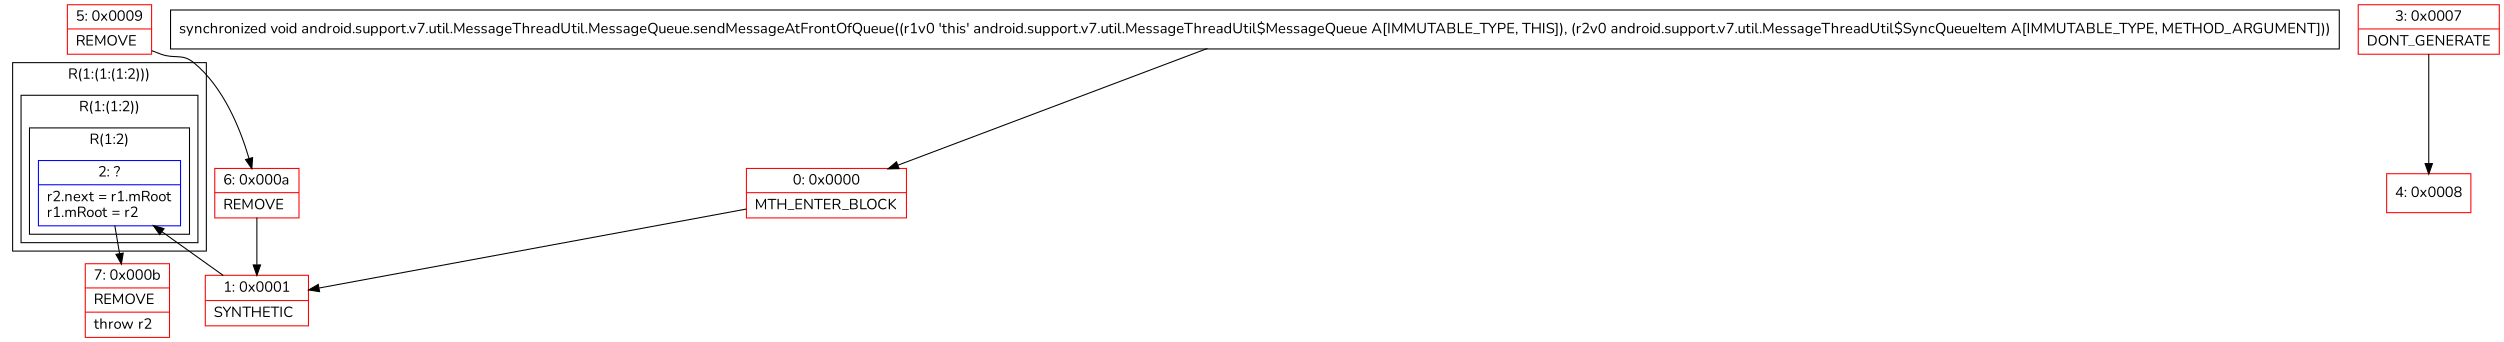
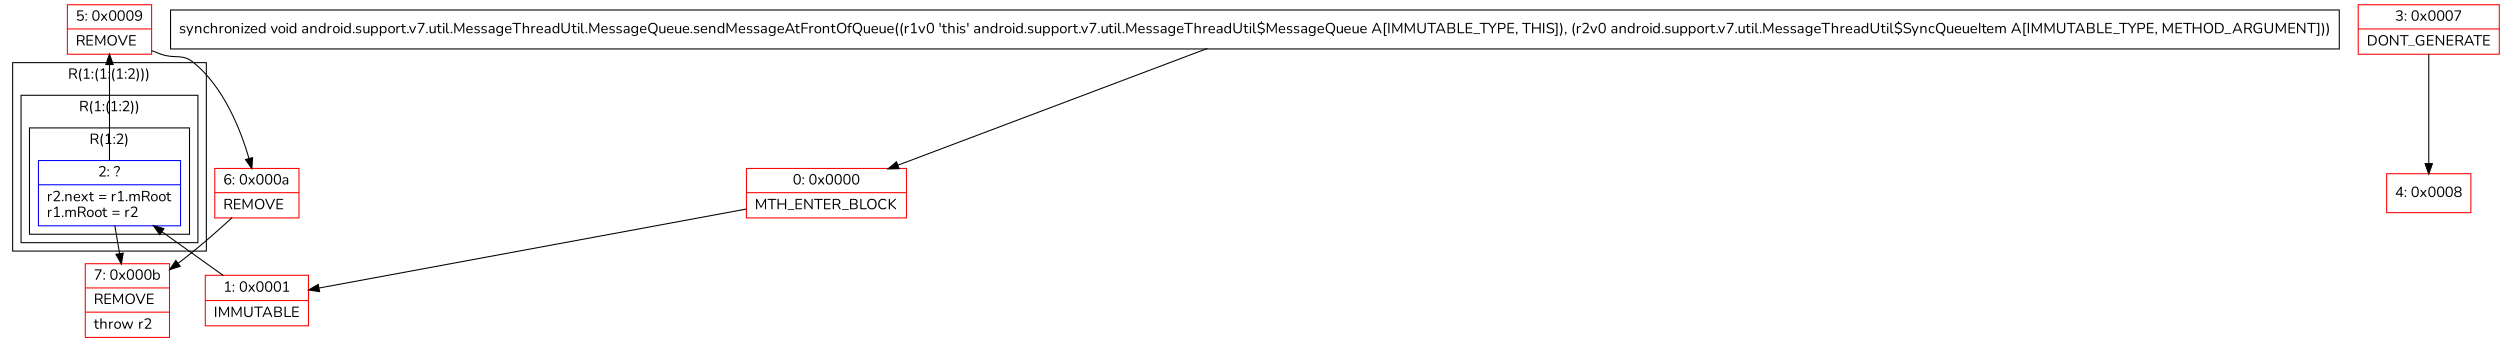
none -> (109, 113)
(257, 241) -> (214, 234)
(254, 313) -> (257, 313)
